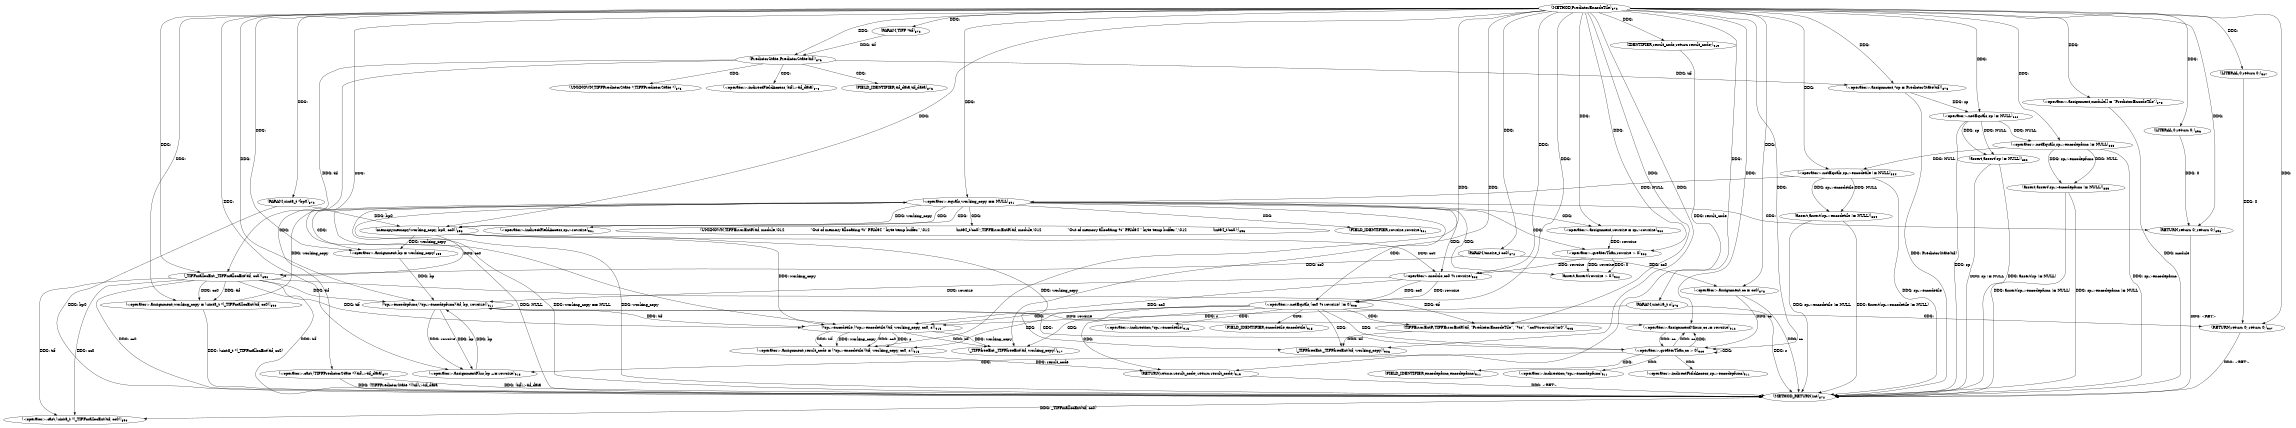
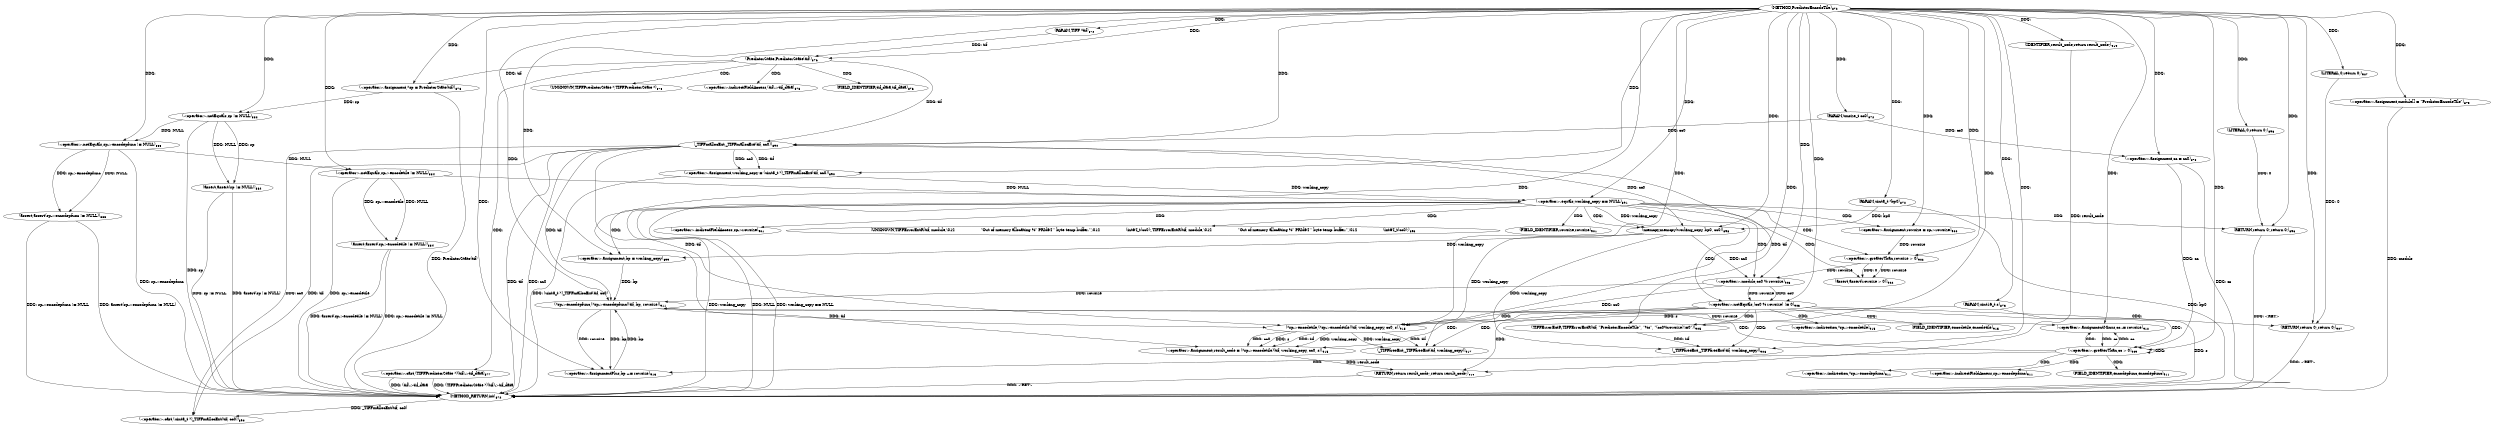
(405, 270) -> (1244, 154)
